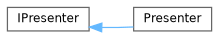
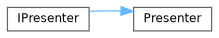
(118, 27) -> (105, 11)
